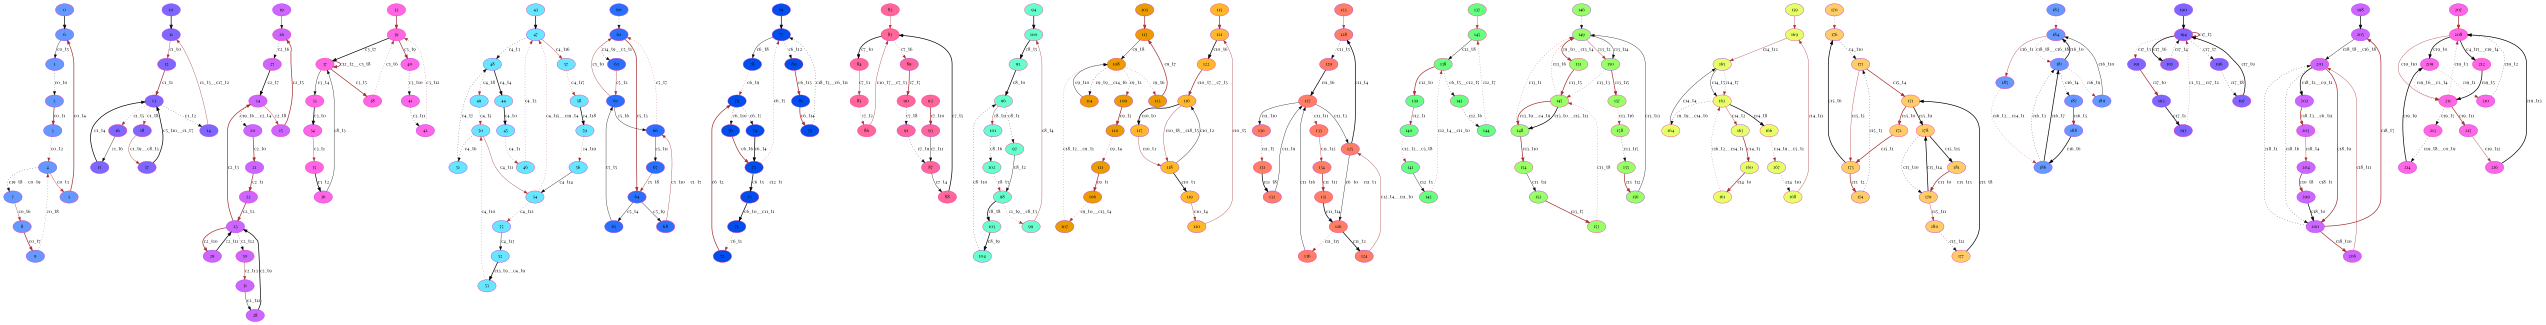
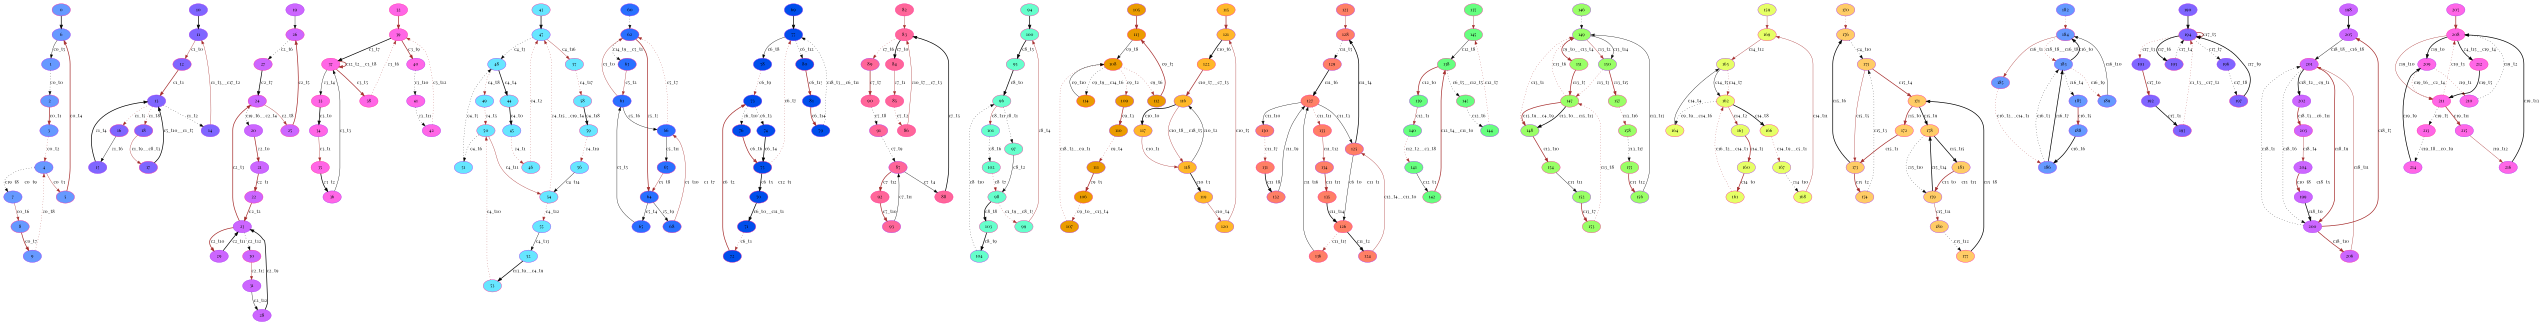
(340, 131) -> (346, 131)
(1438, 133) -> (1441, 133)
none -> (884, 178)
(2306, 197) -> (2303, 197)
